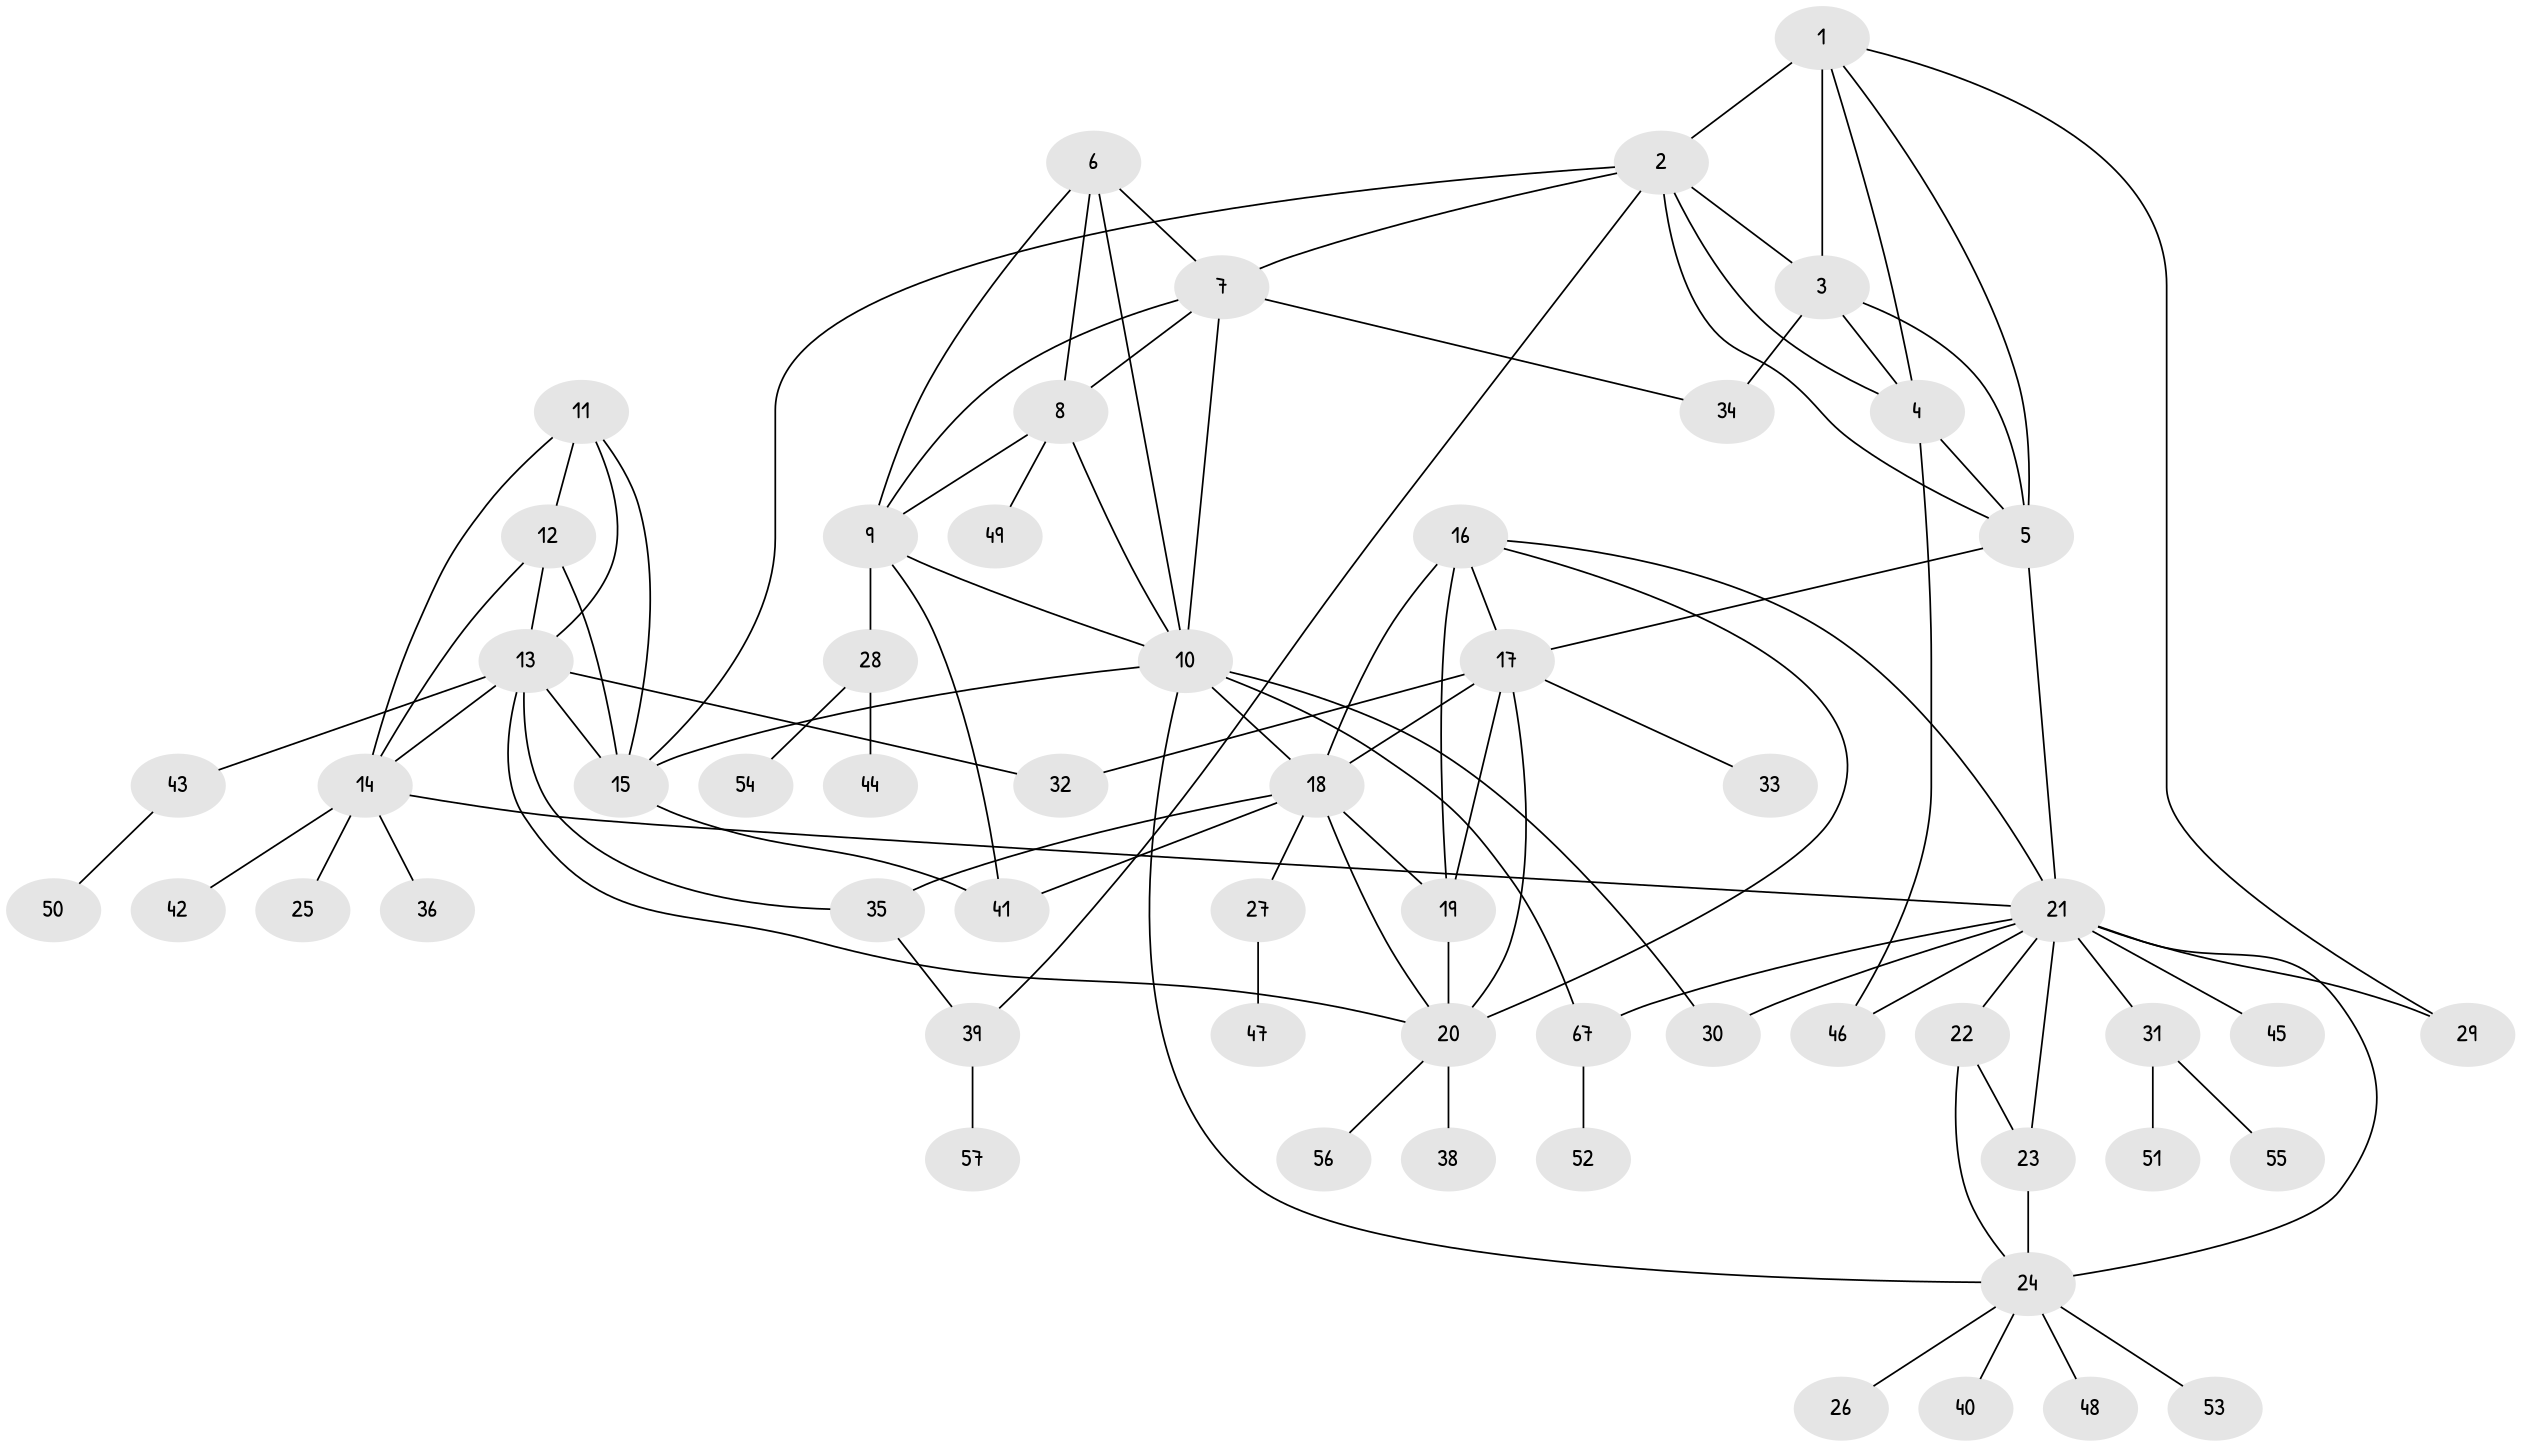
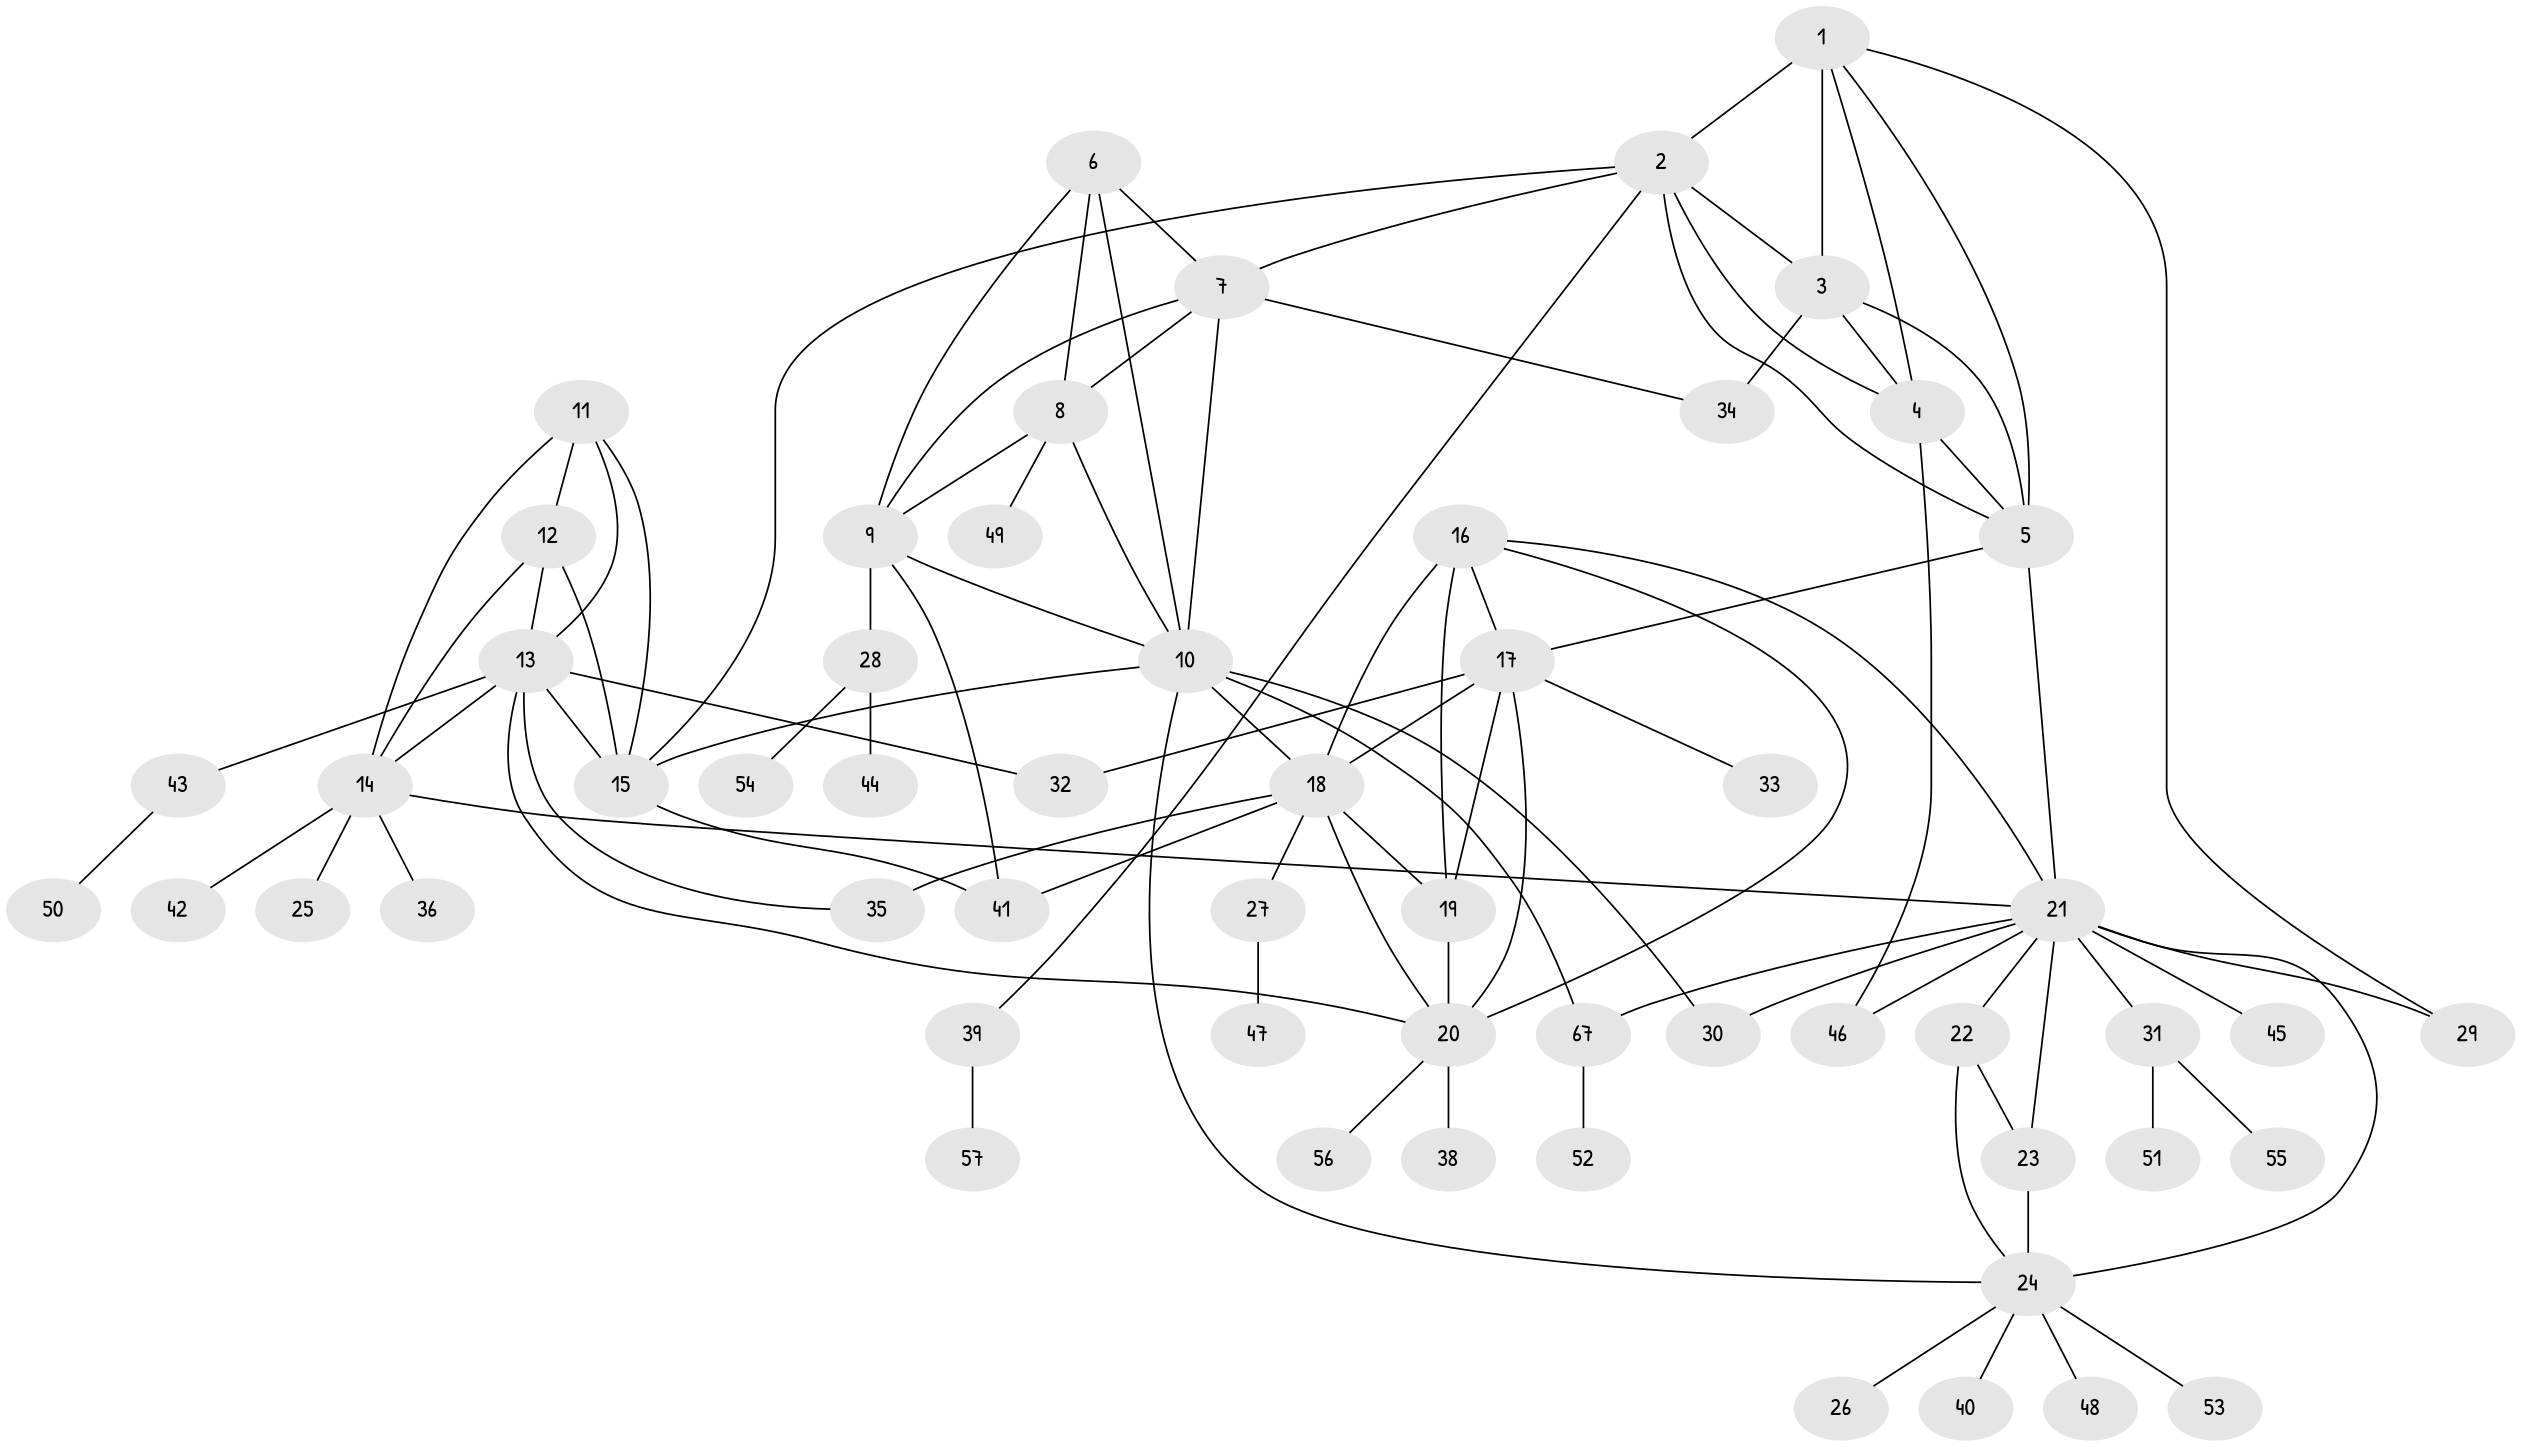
(929, 978) -> none
